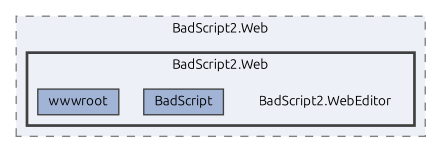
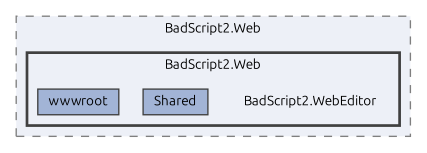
(184, 102) -> (176, 102)
